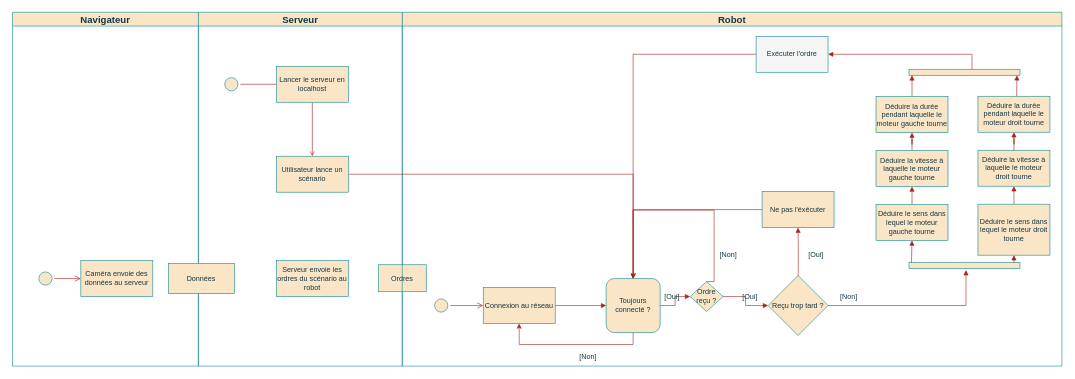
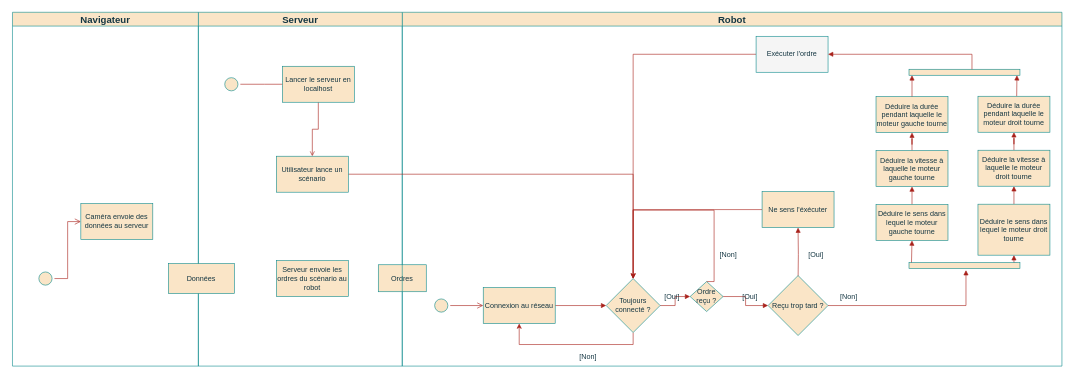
(312, 84) -> (318, 84)
(798, 210) -> (798, 210)
(117, 279) -> (117, 222)
(633, 306) -> (633, 306)
